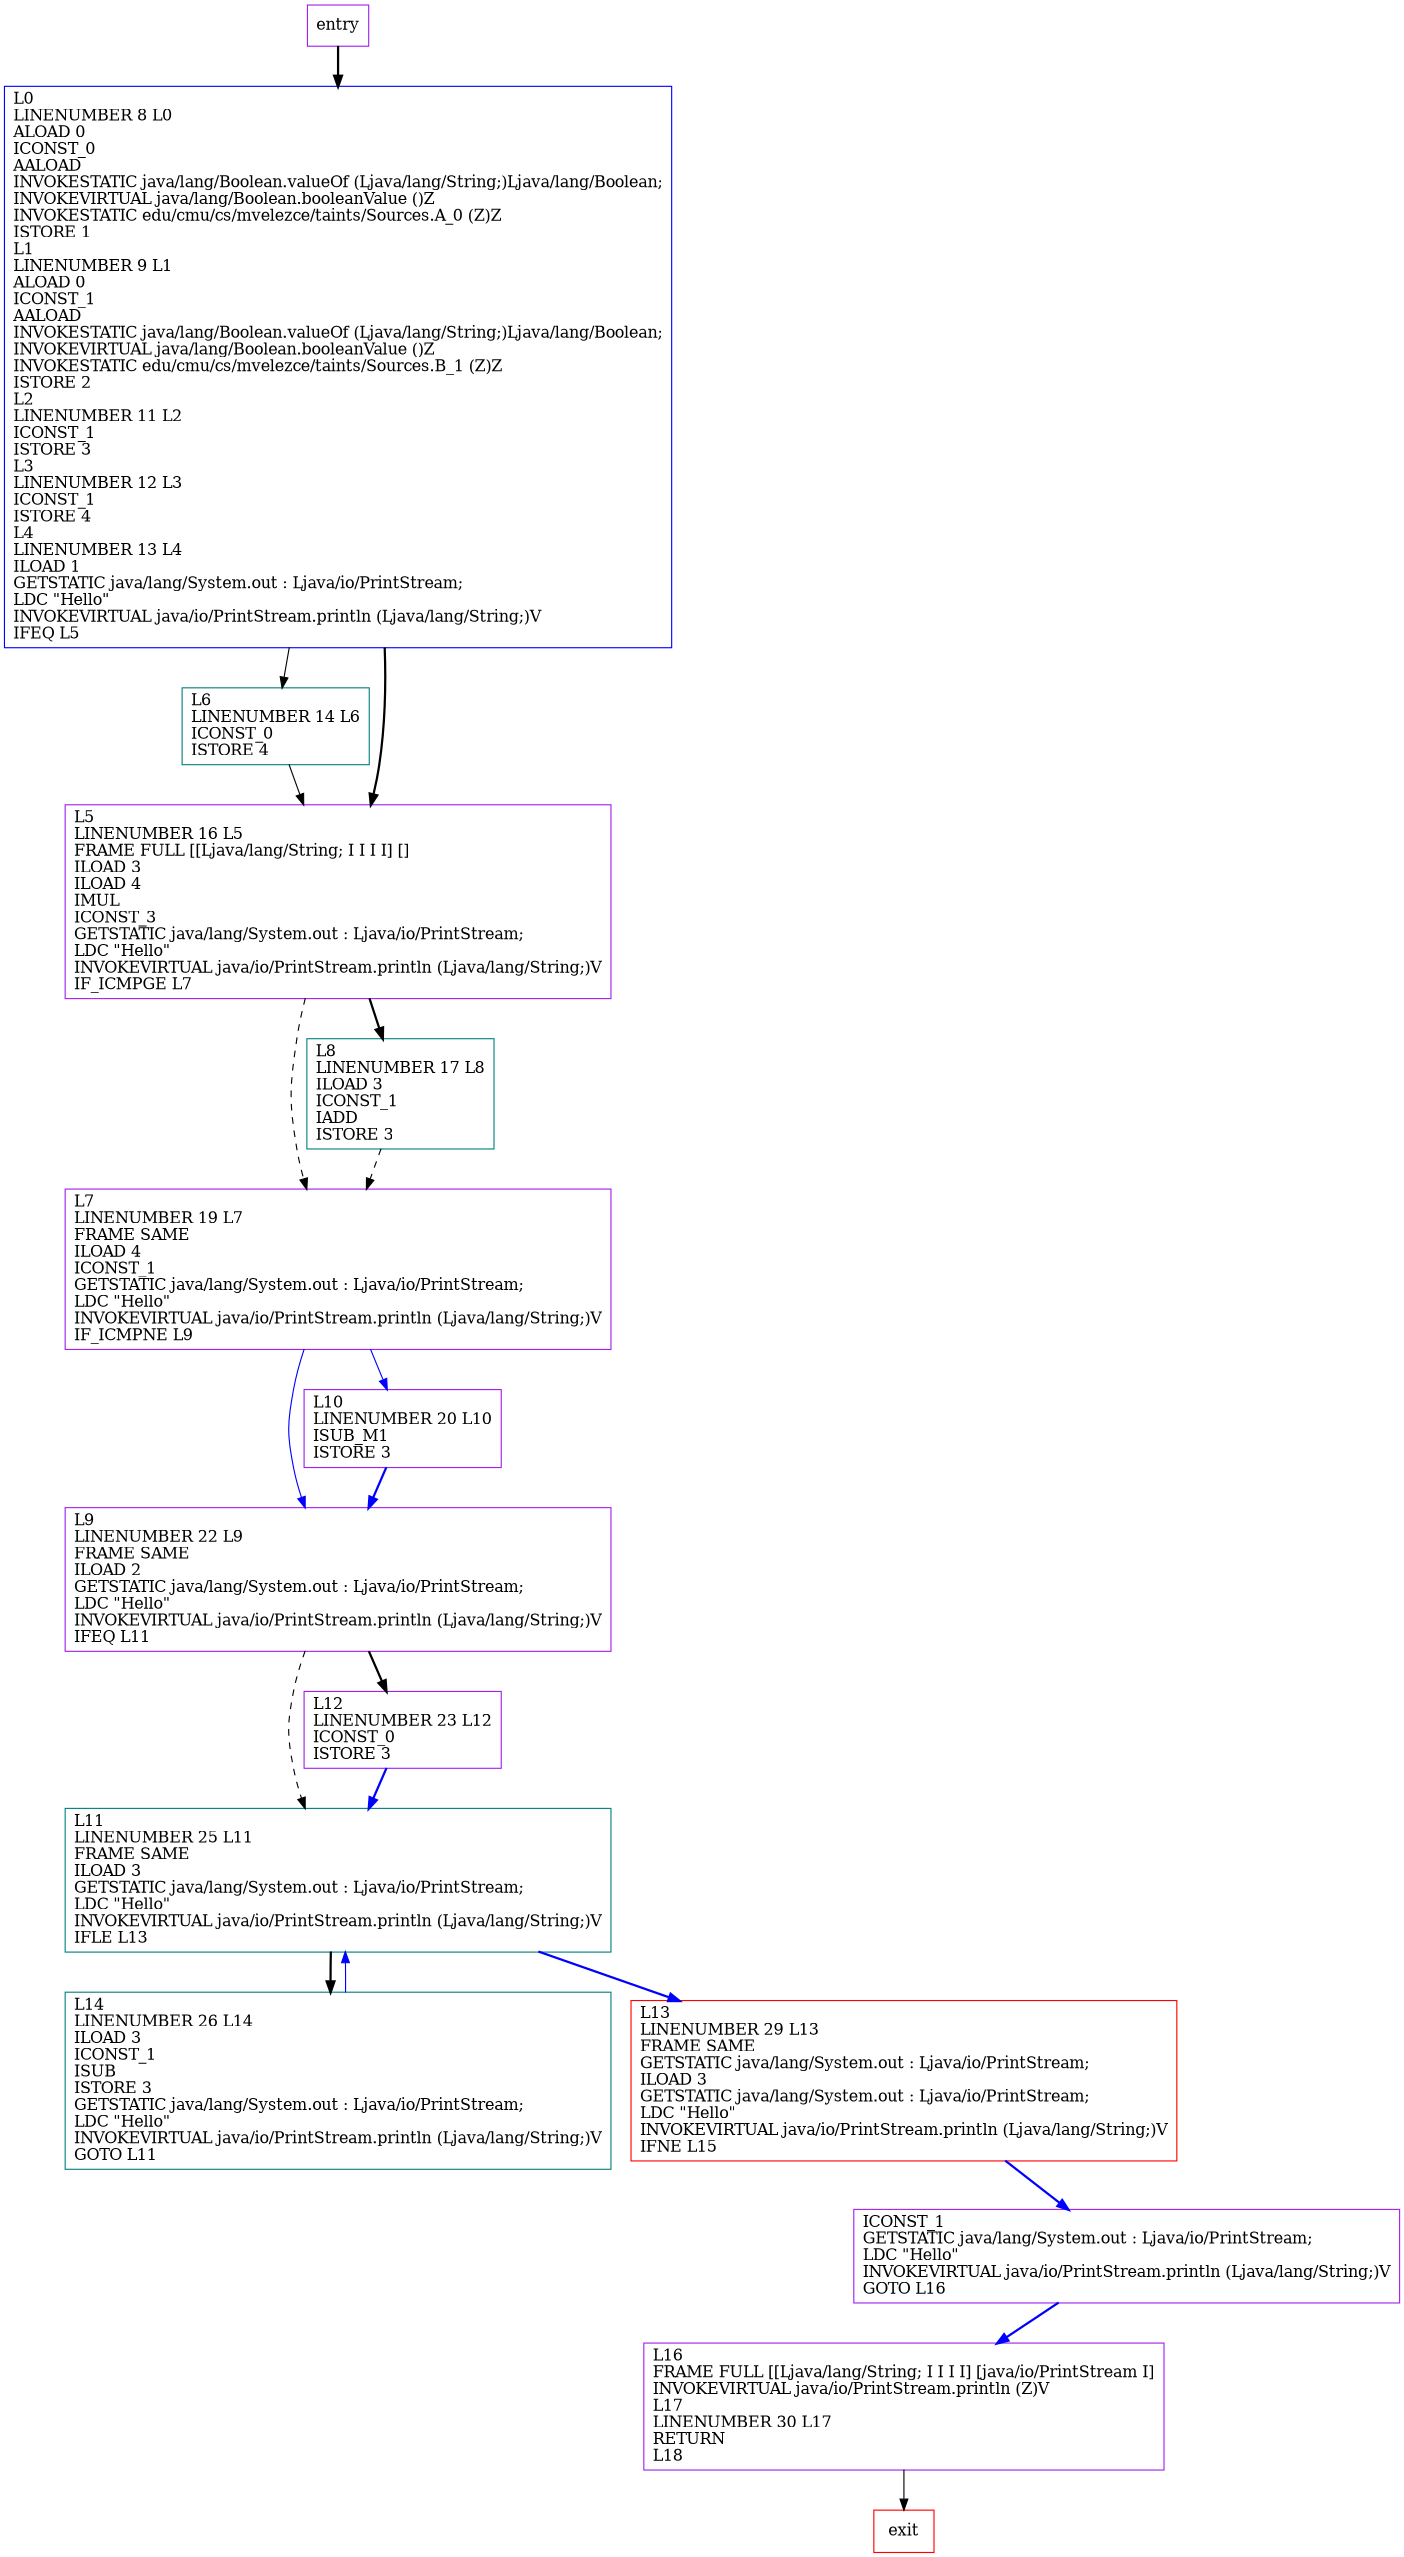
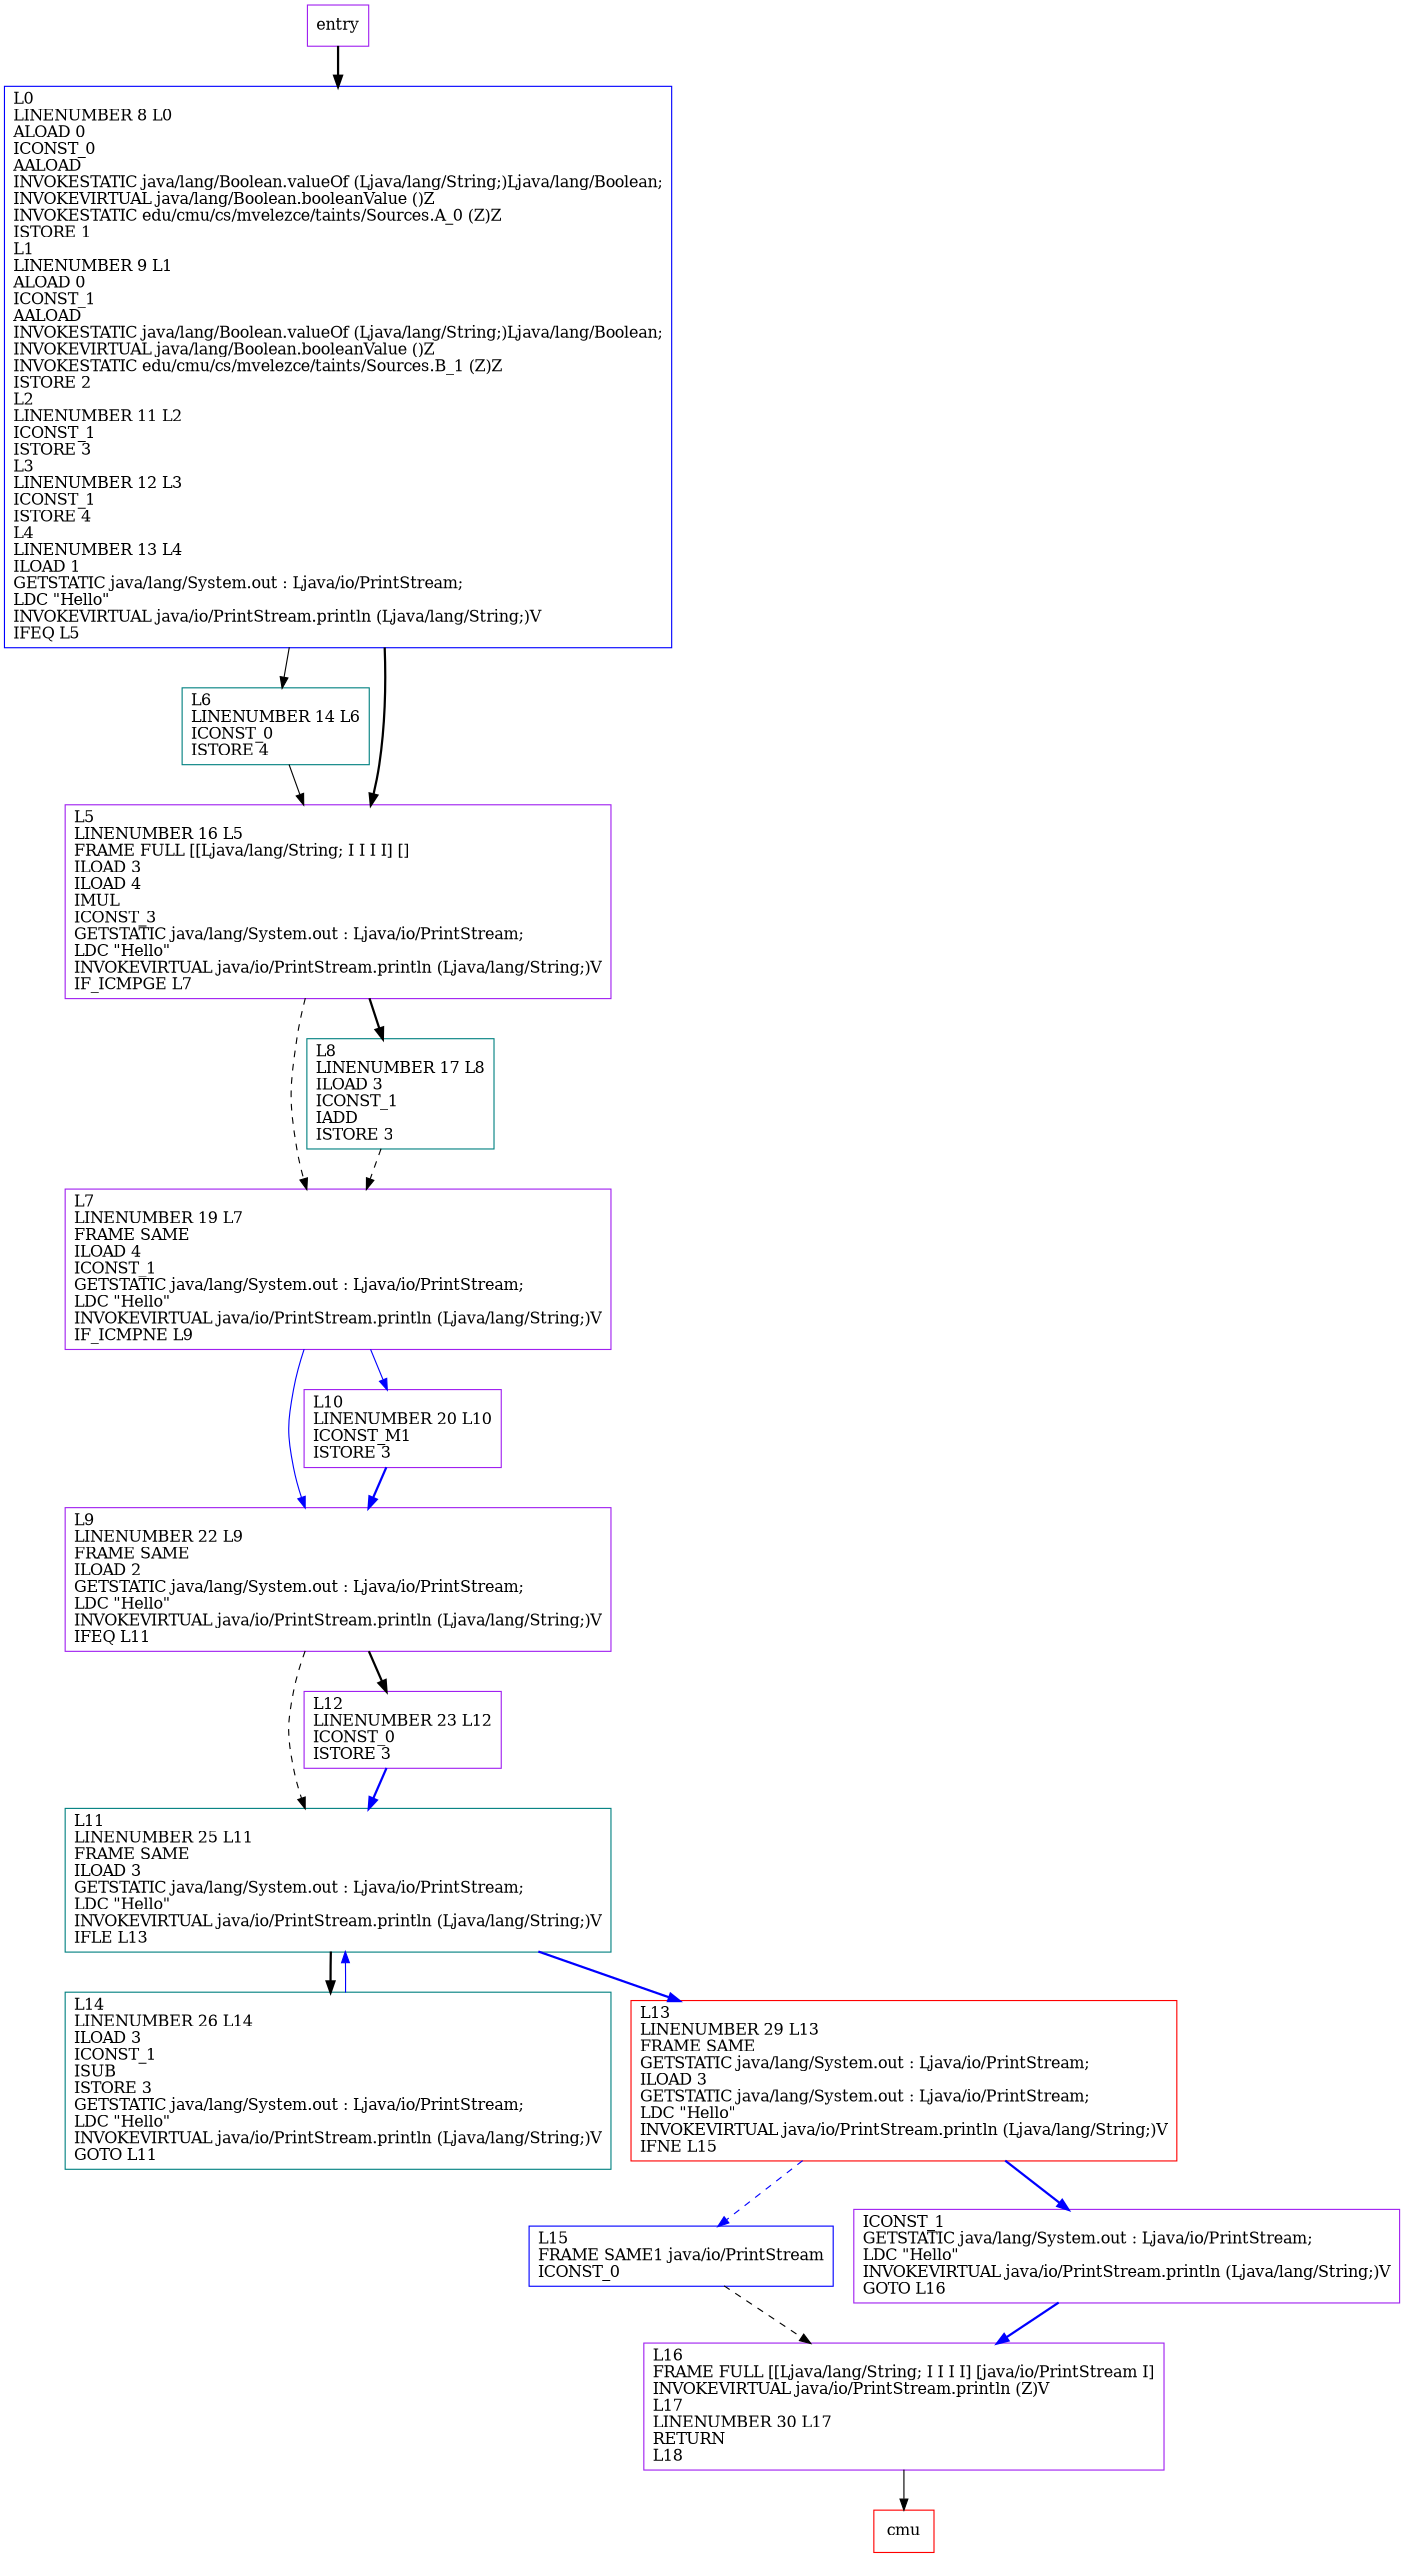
(403, 1429) -> (403, 1429)
none -> (681, 2256)
(904, 2531) -> (904, 2531)
